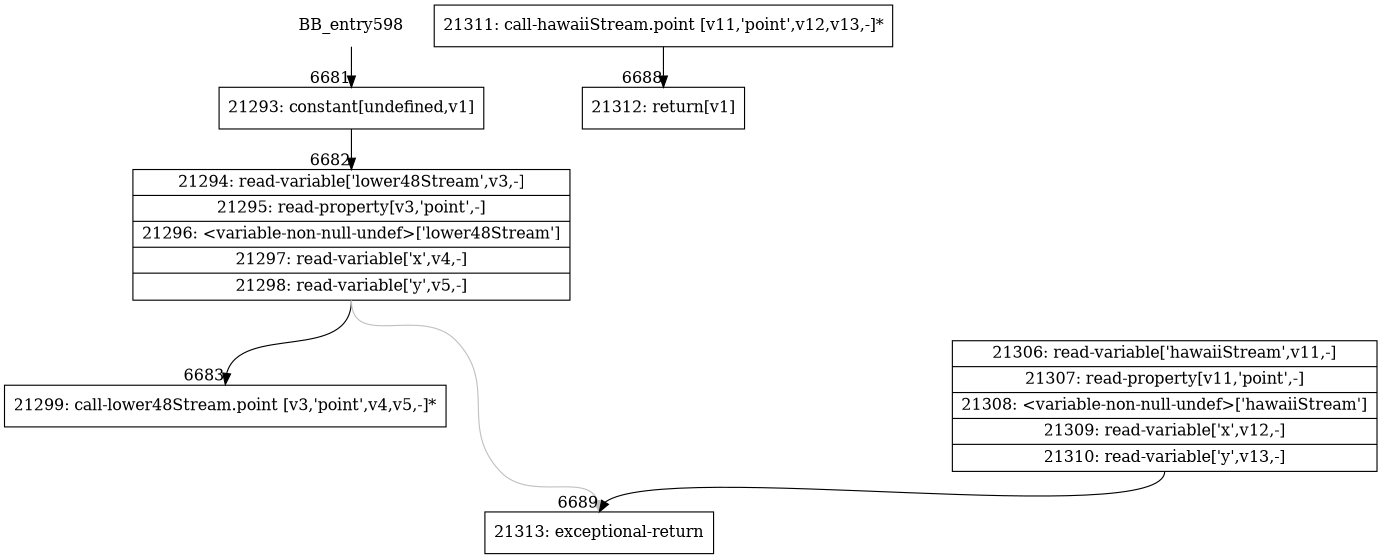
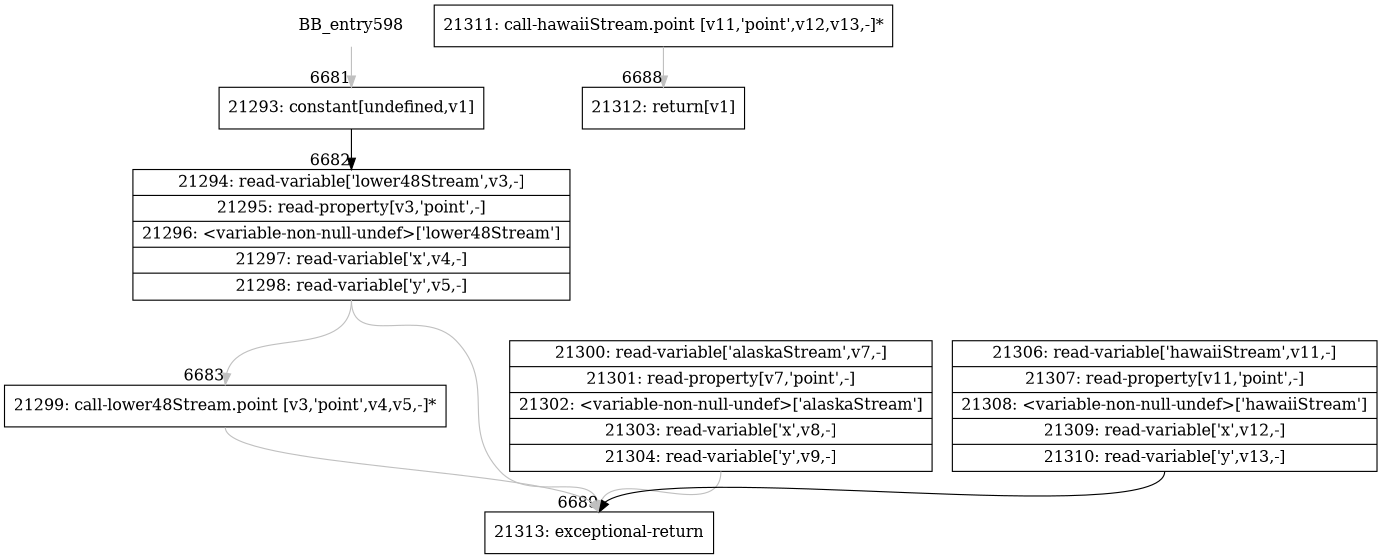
(351, 61) -> (351, 61)
(663, 61) -> (663, 61)
(294, 342) -> (294, 342)
none -> (721, 406)
none -> (407, 469)
